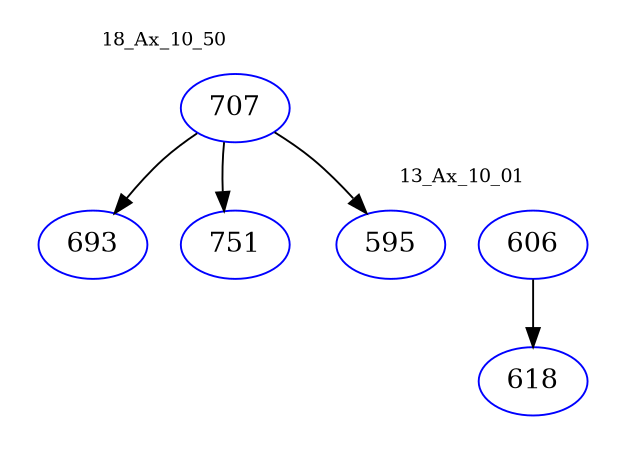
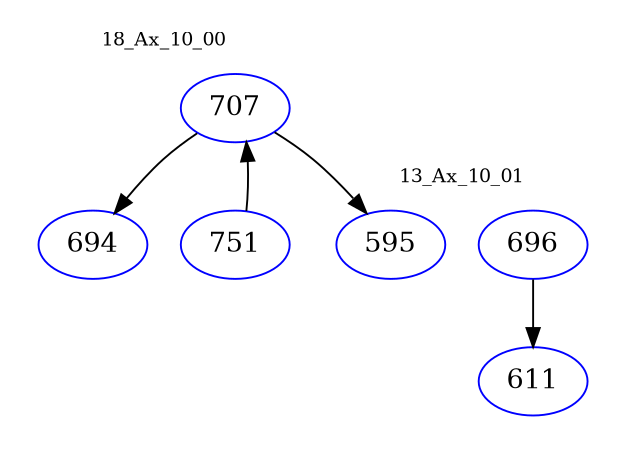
(164, 41) -> (164, 41)
(223, 167) -> (248, 186)
(93, 245) -> (93, 245)
(533, 245) -> (533, 245)
(533, 381) -> (533, 381)
